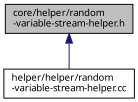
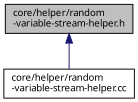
(69, 84) -> (69, 84)
